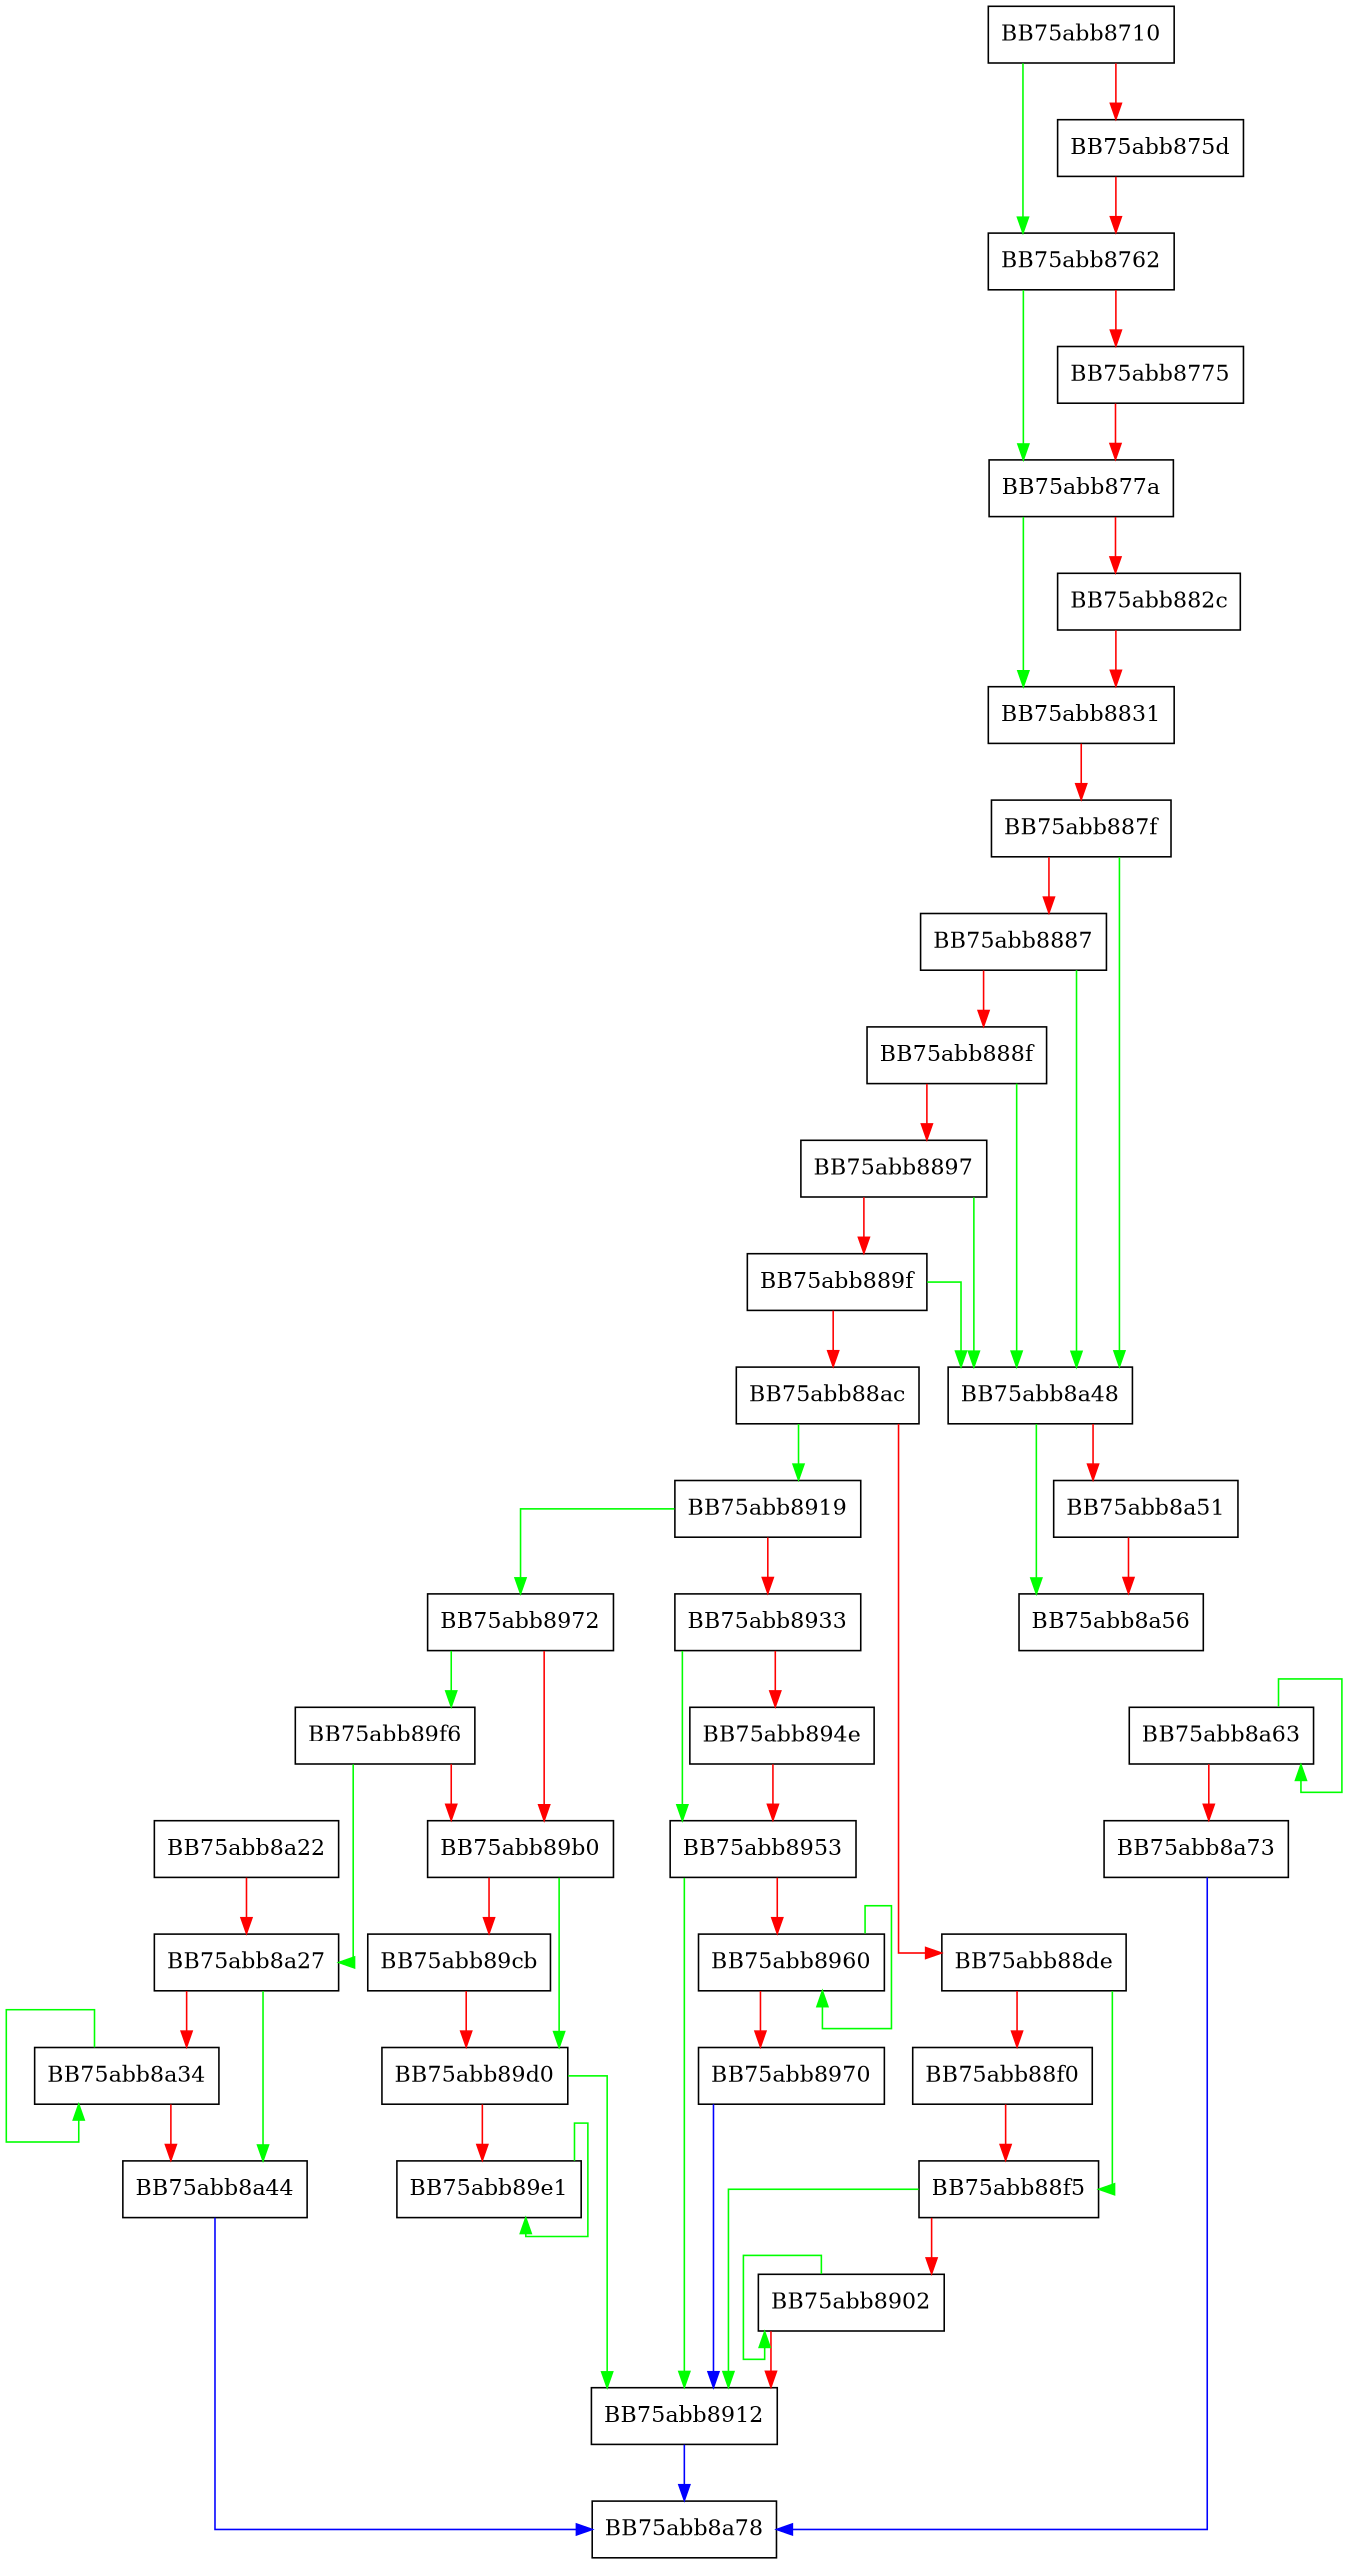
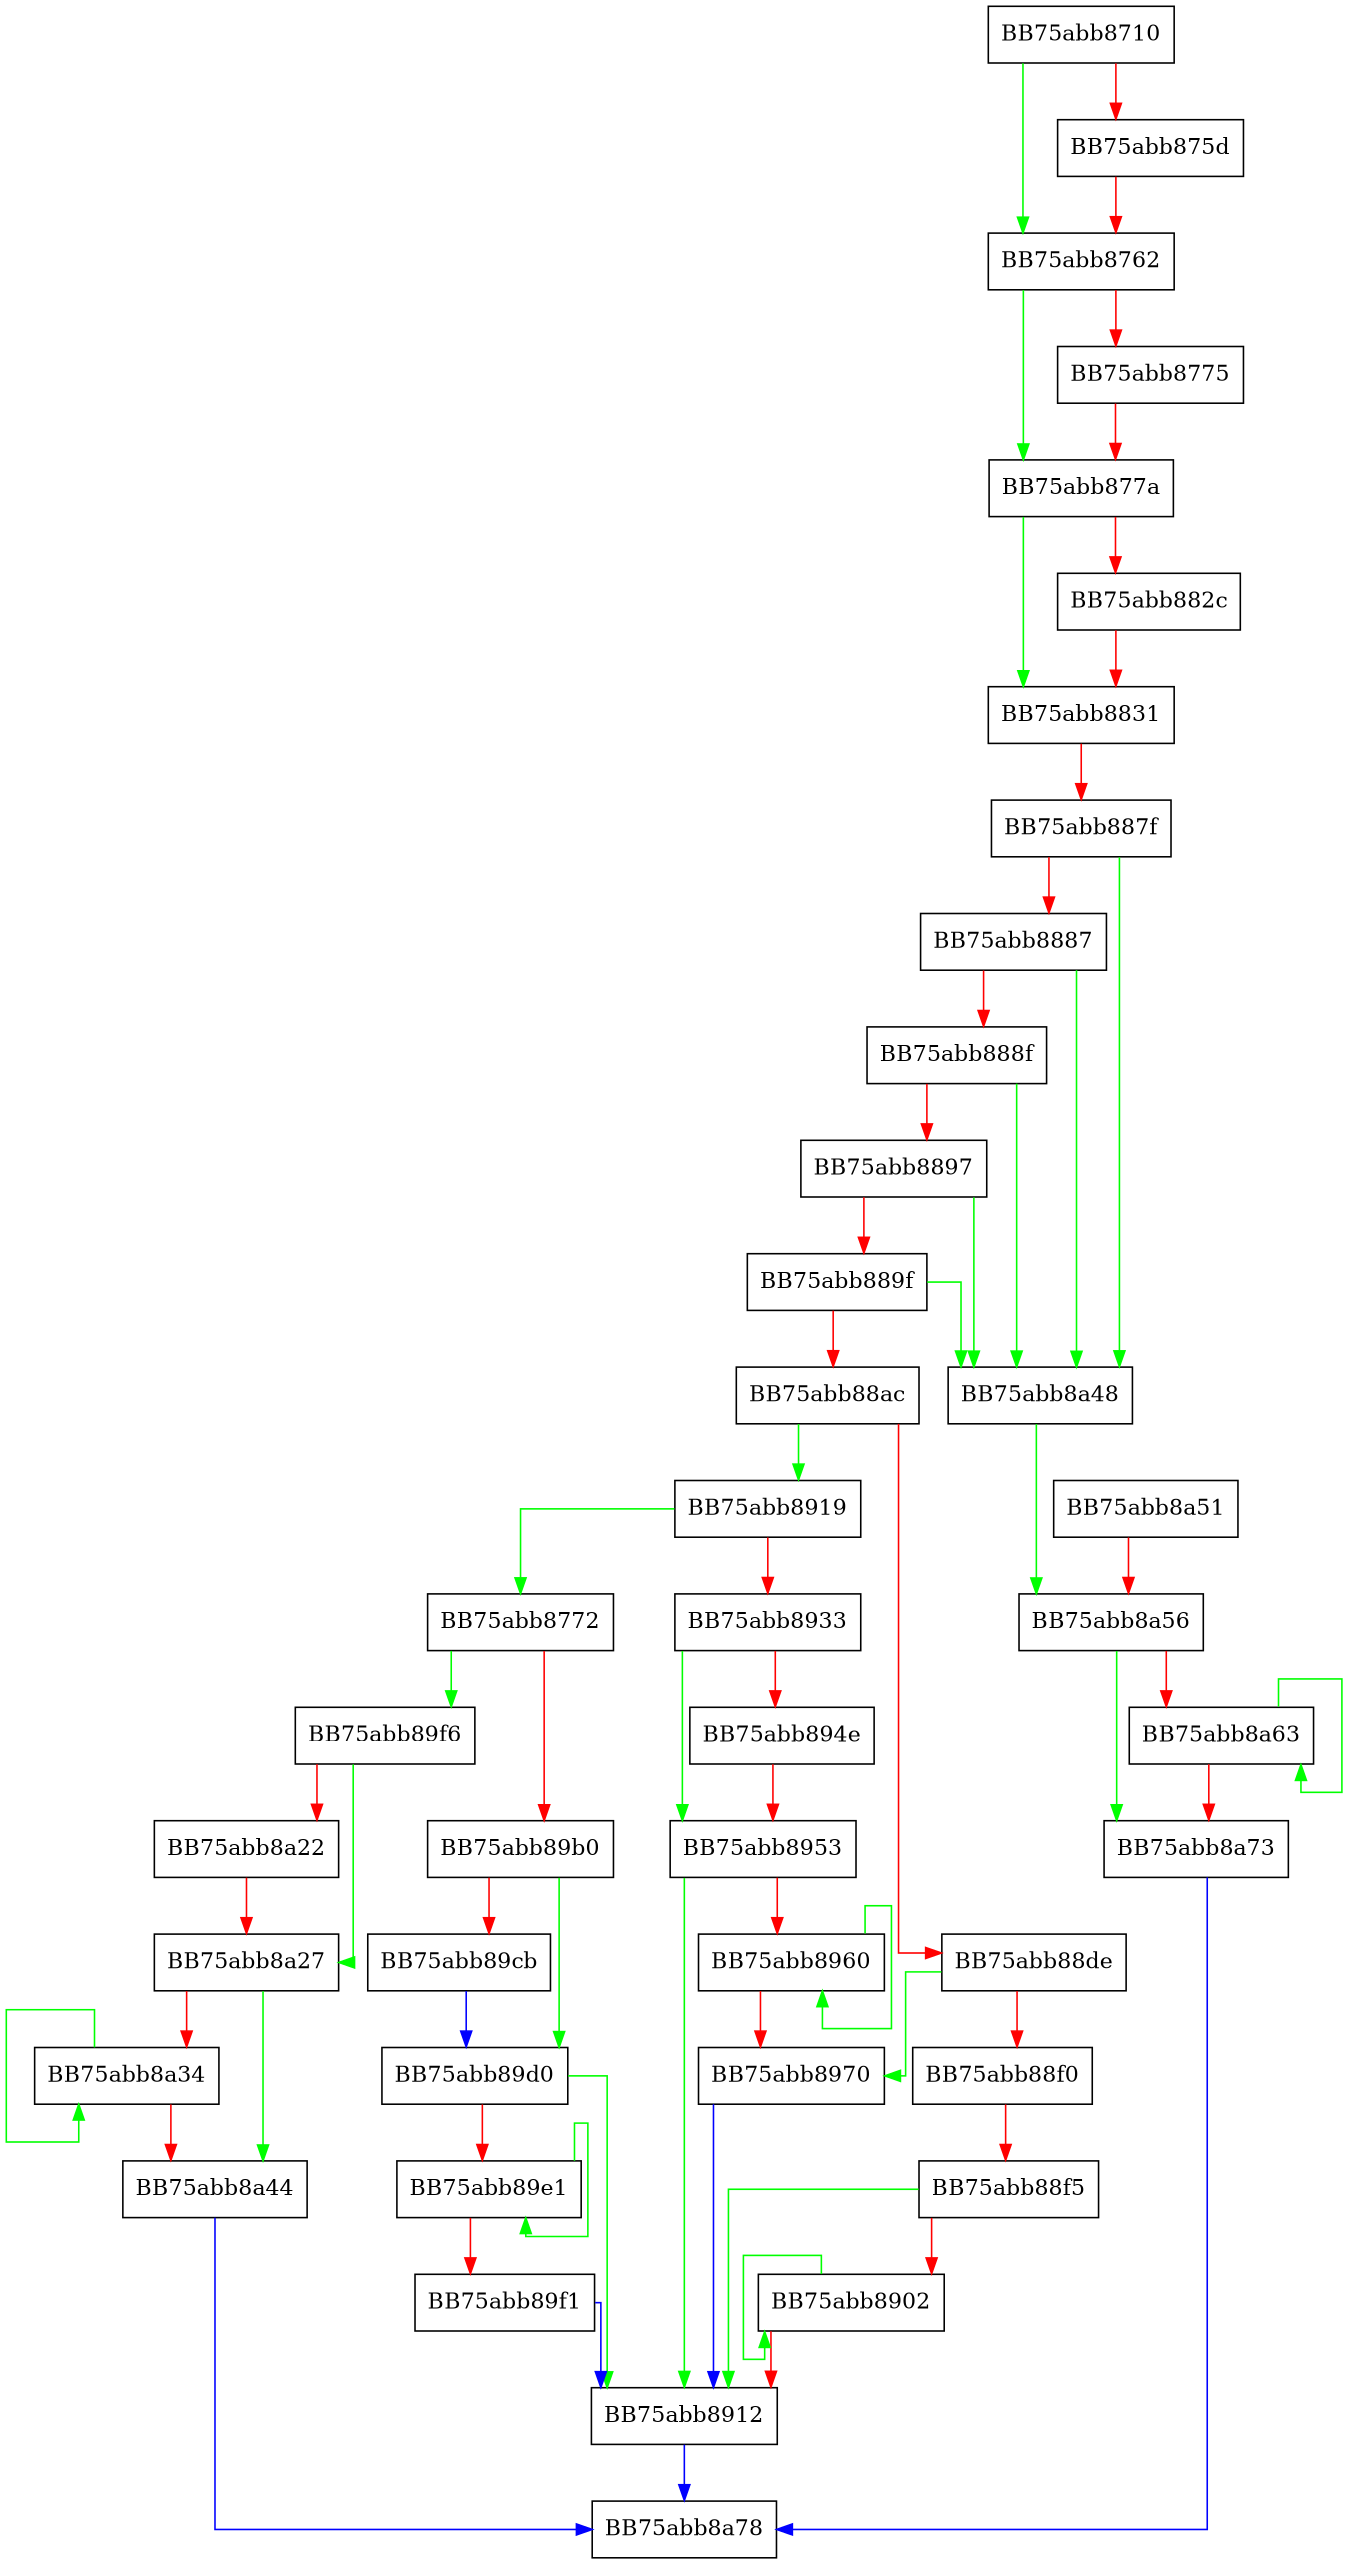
(1093, 1444) -> none
(521, 1622) -> (521, 1622)
none -> (1166, 1671)
none -> (1117, 1728)
(451, 1784) -> (317, 1784)
(466, 2011) -> (466, 2011)
(1112, 2091) -> (906, 2009)
none -> (505, 2303)
